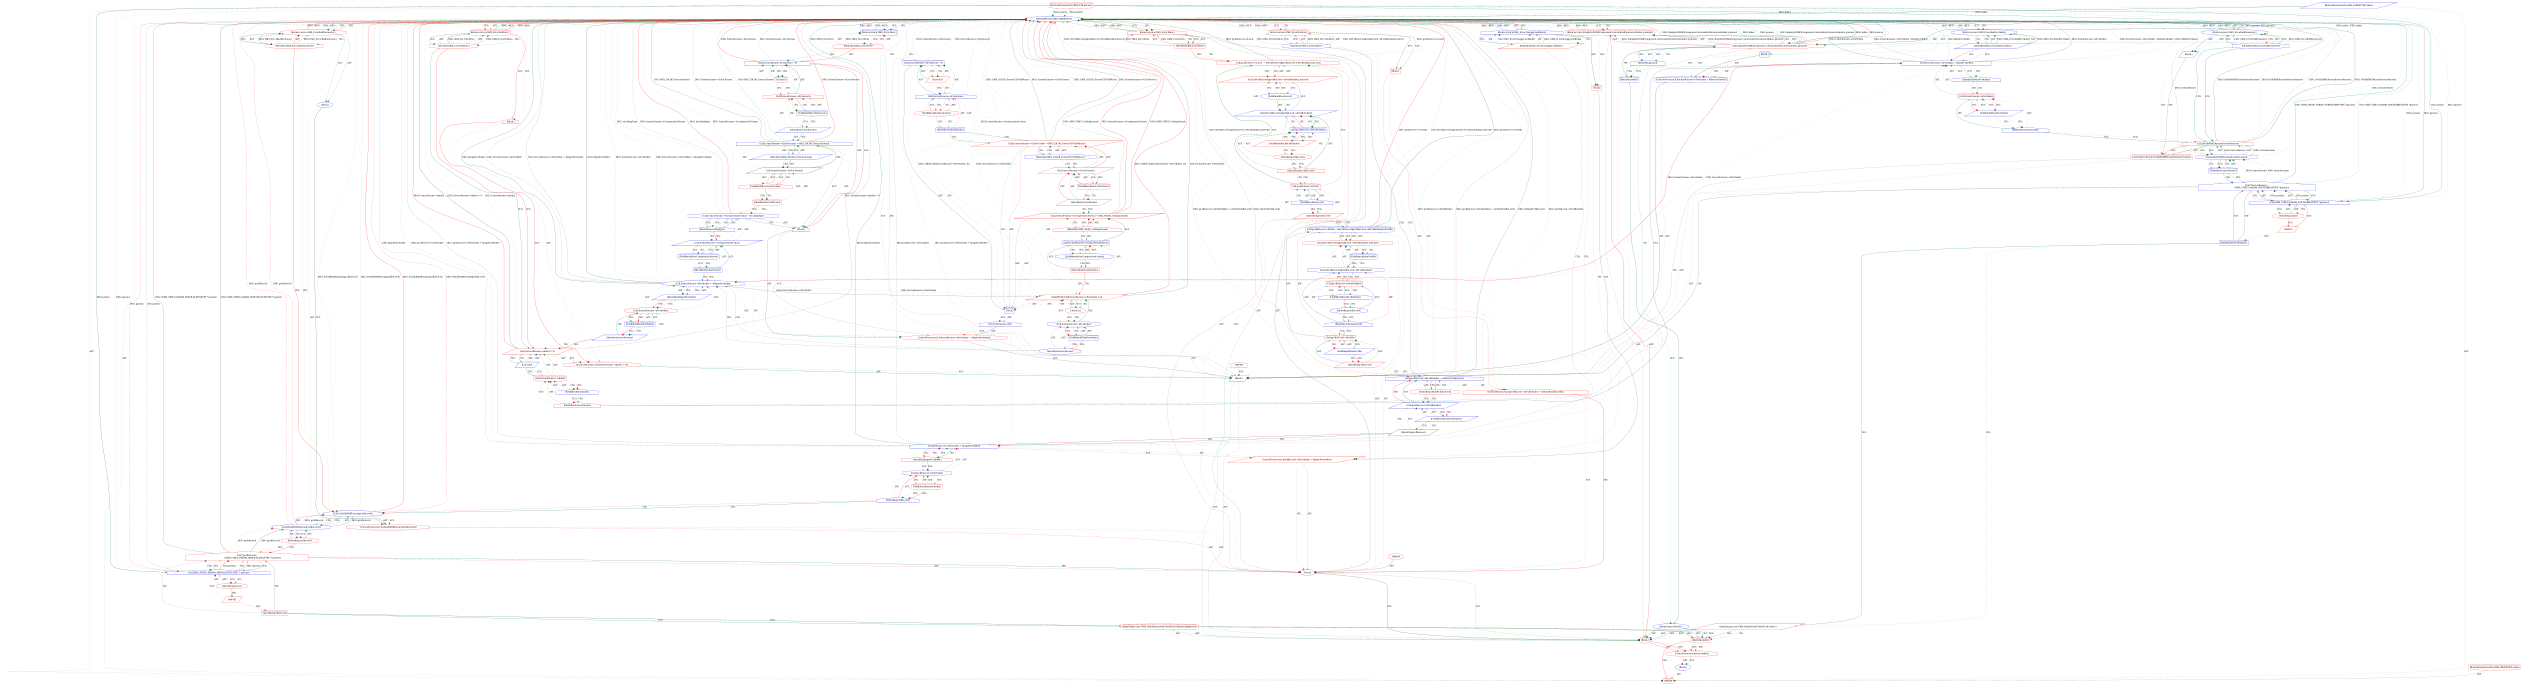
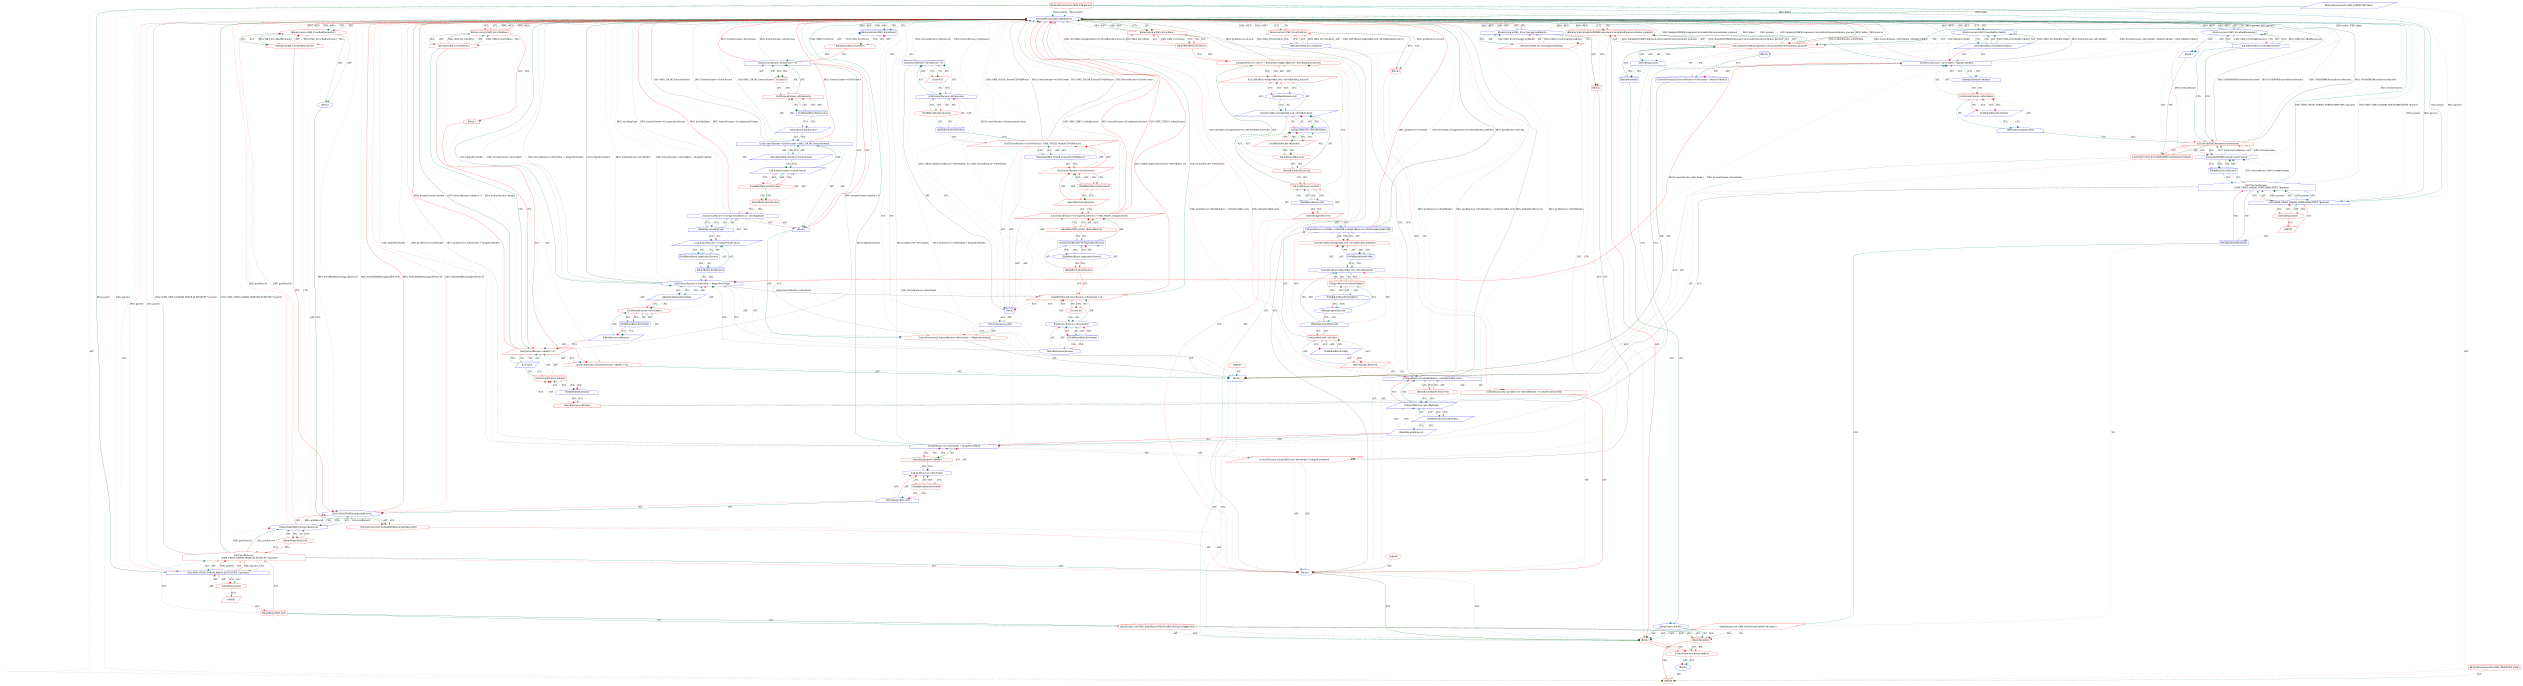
(1087, 230) -> (1082, 230)
